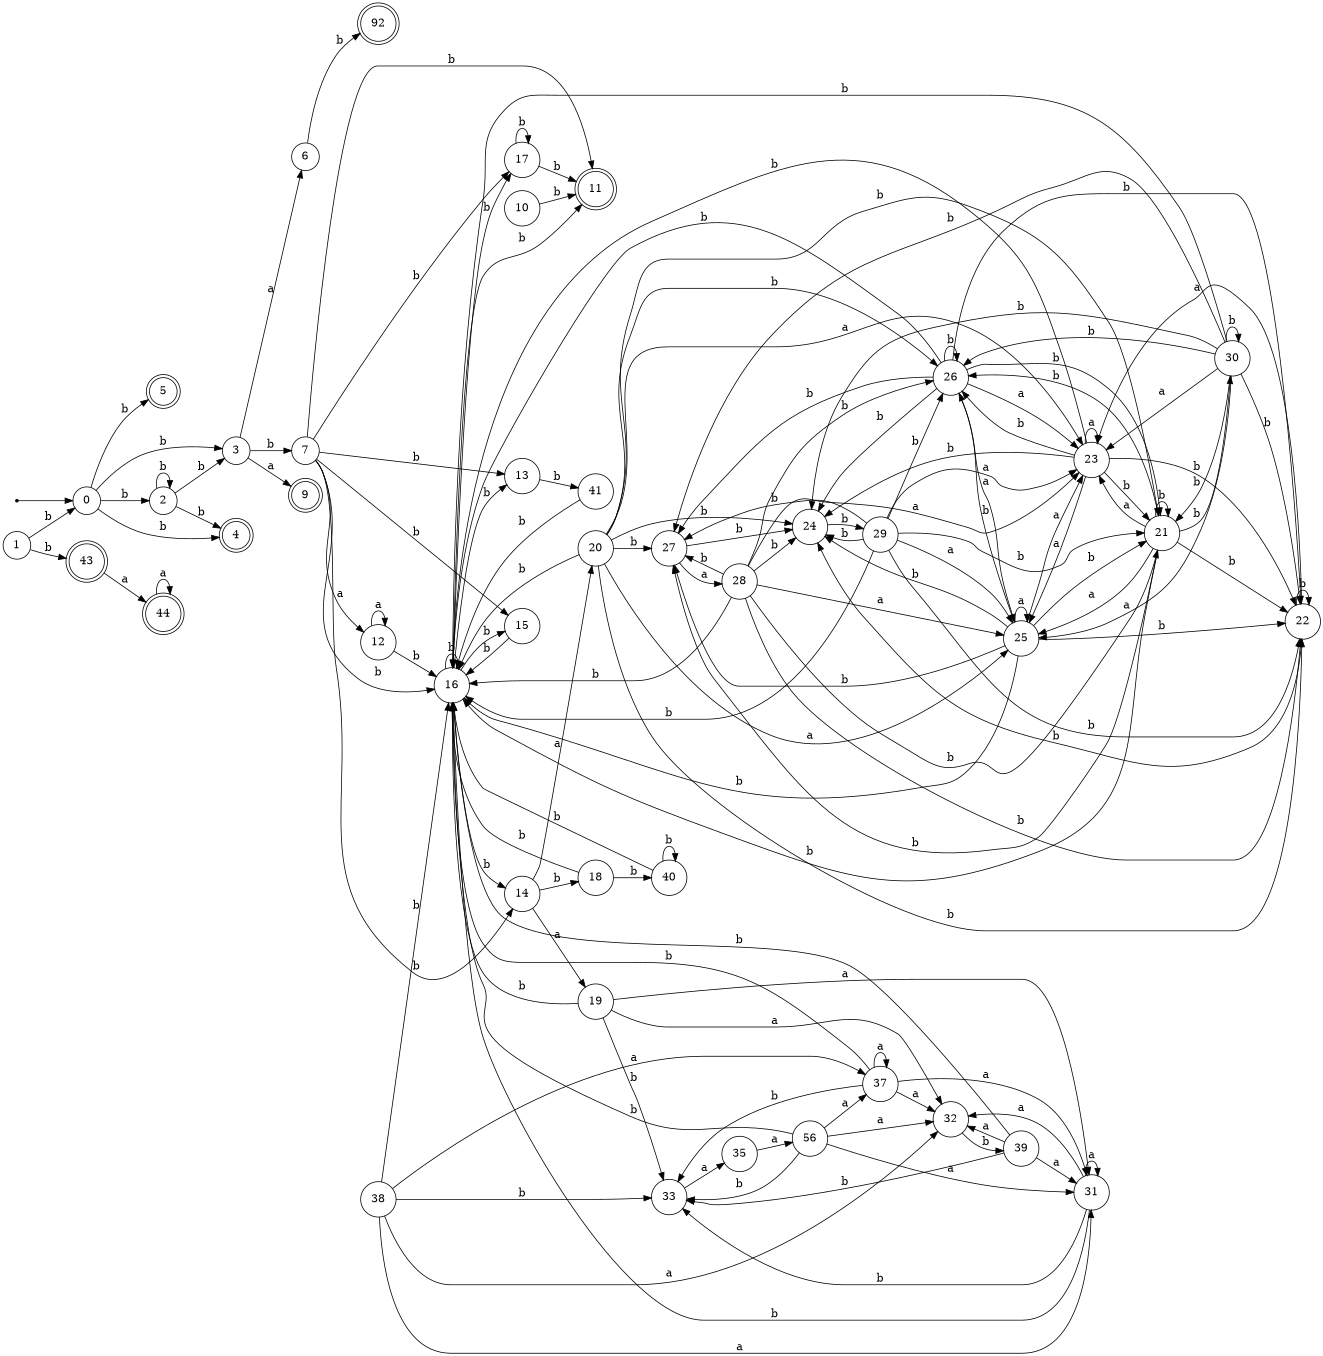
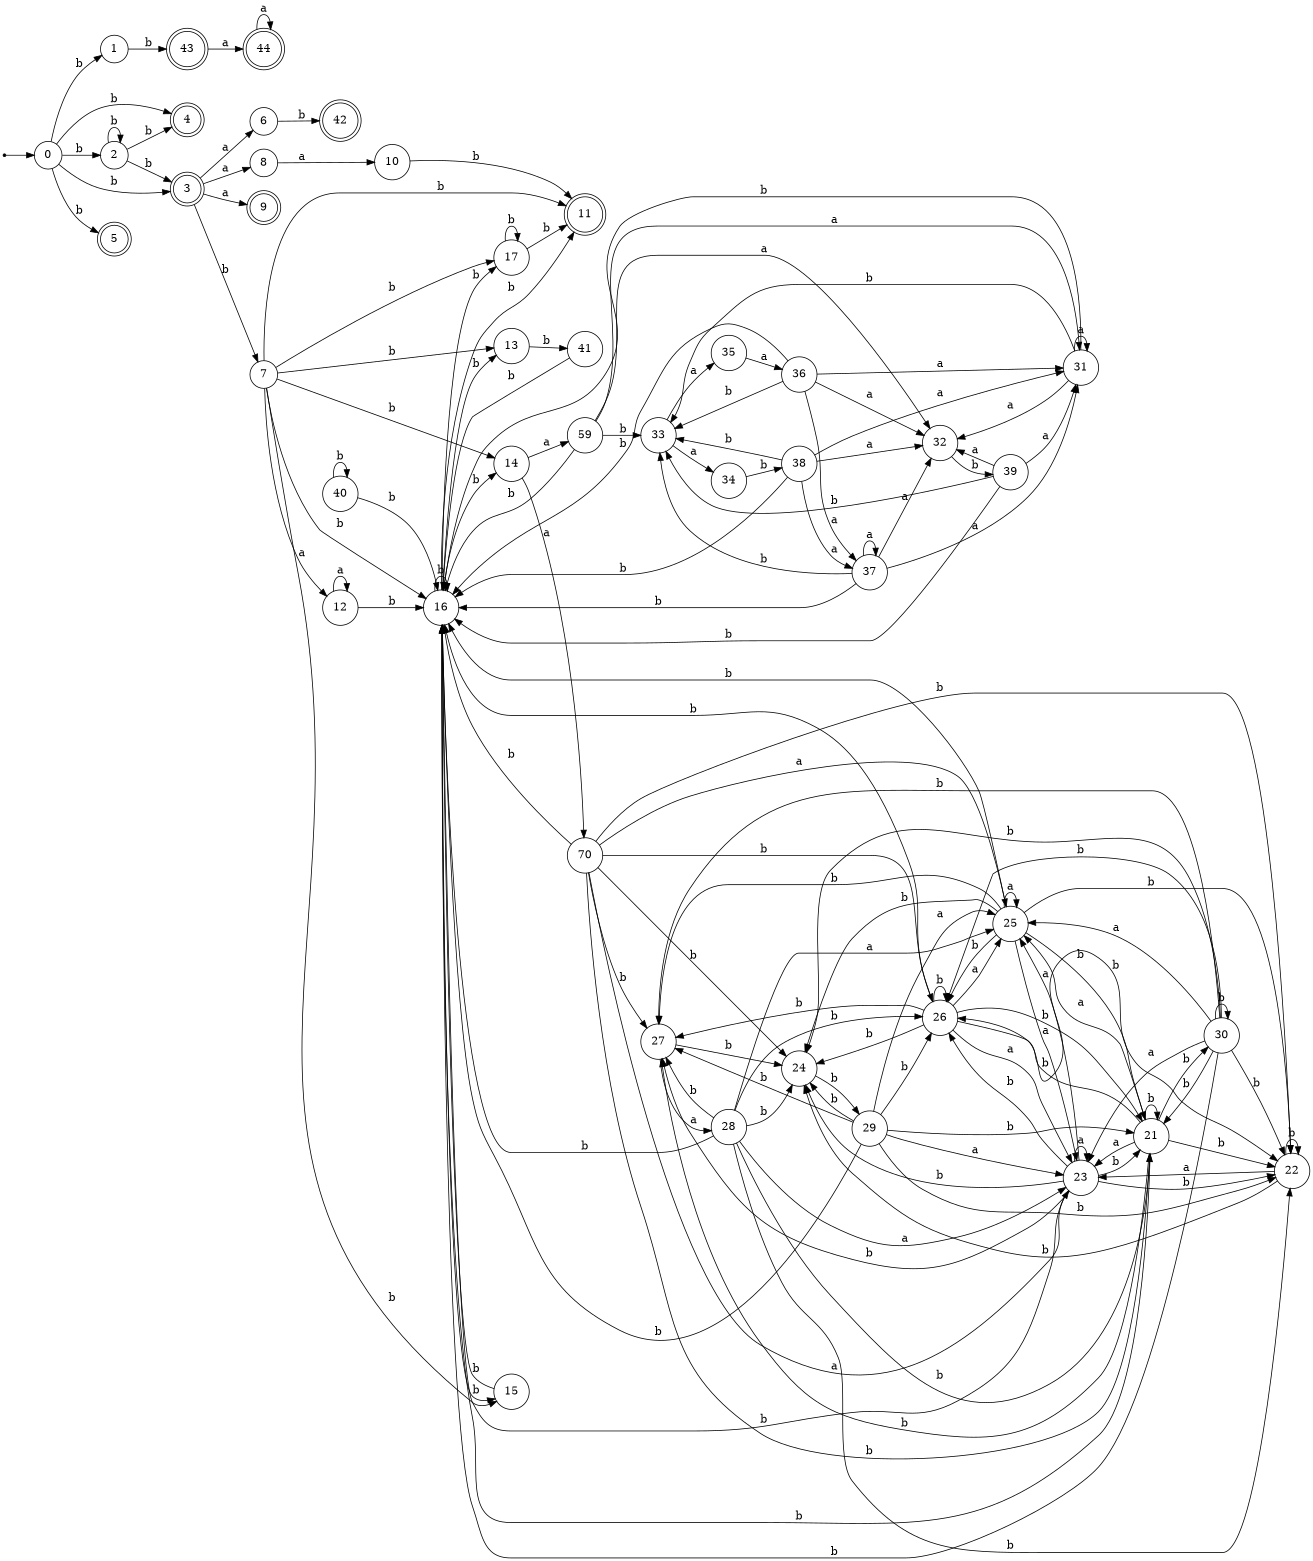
(378, 24) -> (340, 121)
none -> (264, 163)
(236, 451) -> (187, 189)
none -> (729, 481)
(49, 525) -> (65, 96)
(596, 548) -> (585, 855)
(596, 878) -> none
(596, 1002) -> (585, 435)
(810, 1139) -> (799, 374)
none -> (831, 1253)
